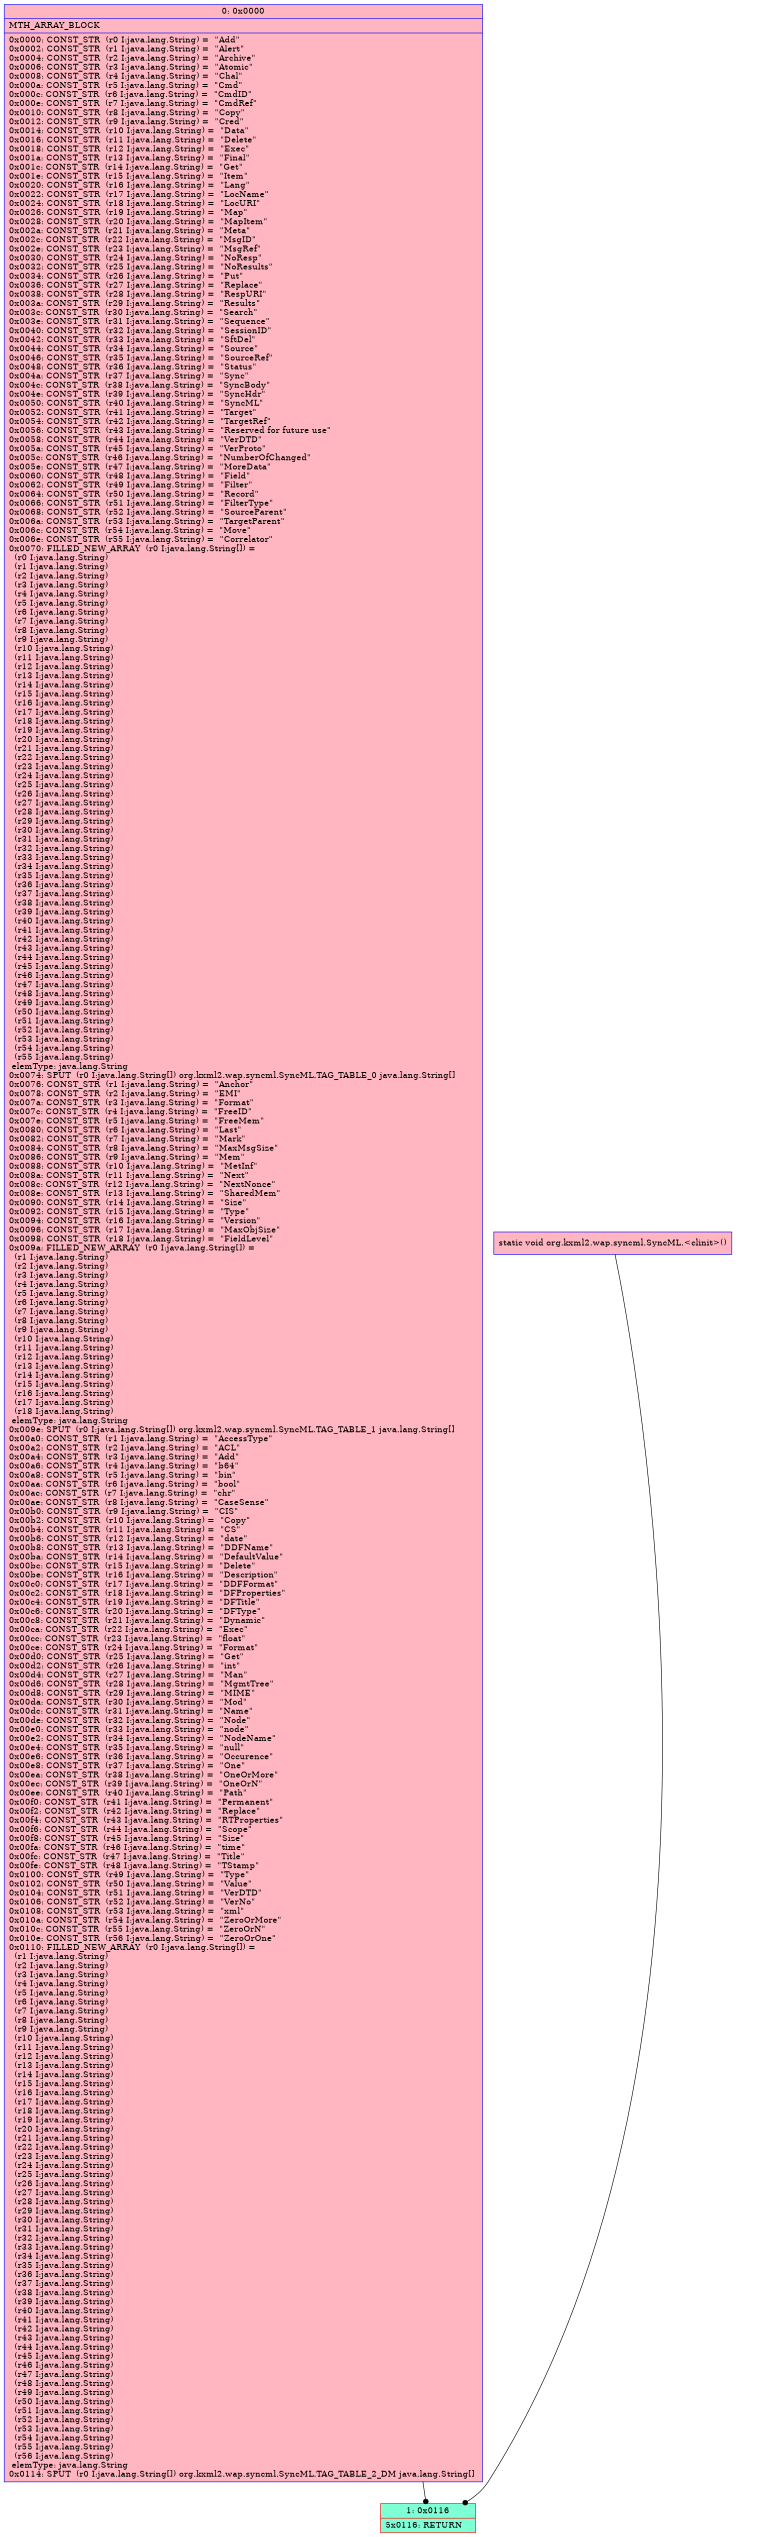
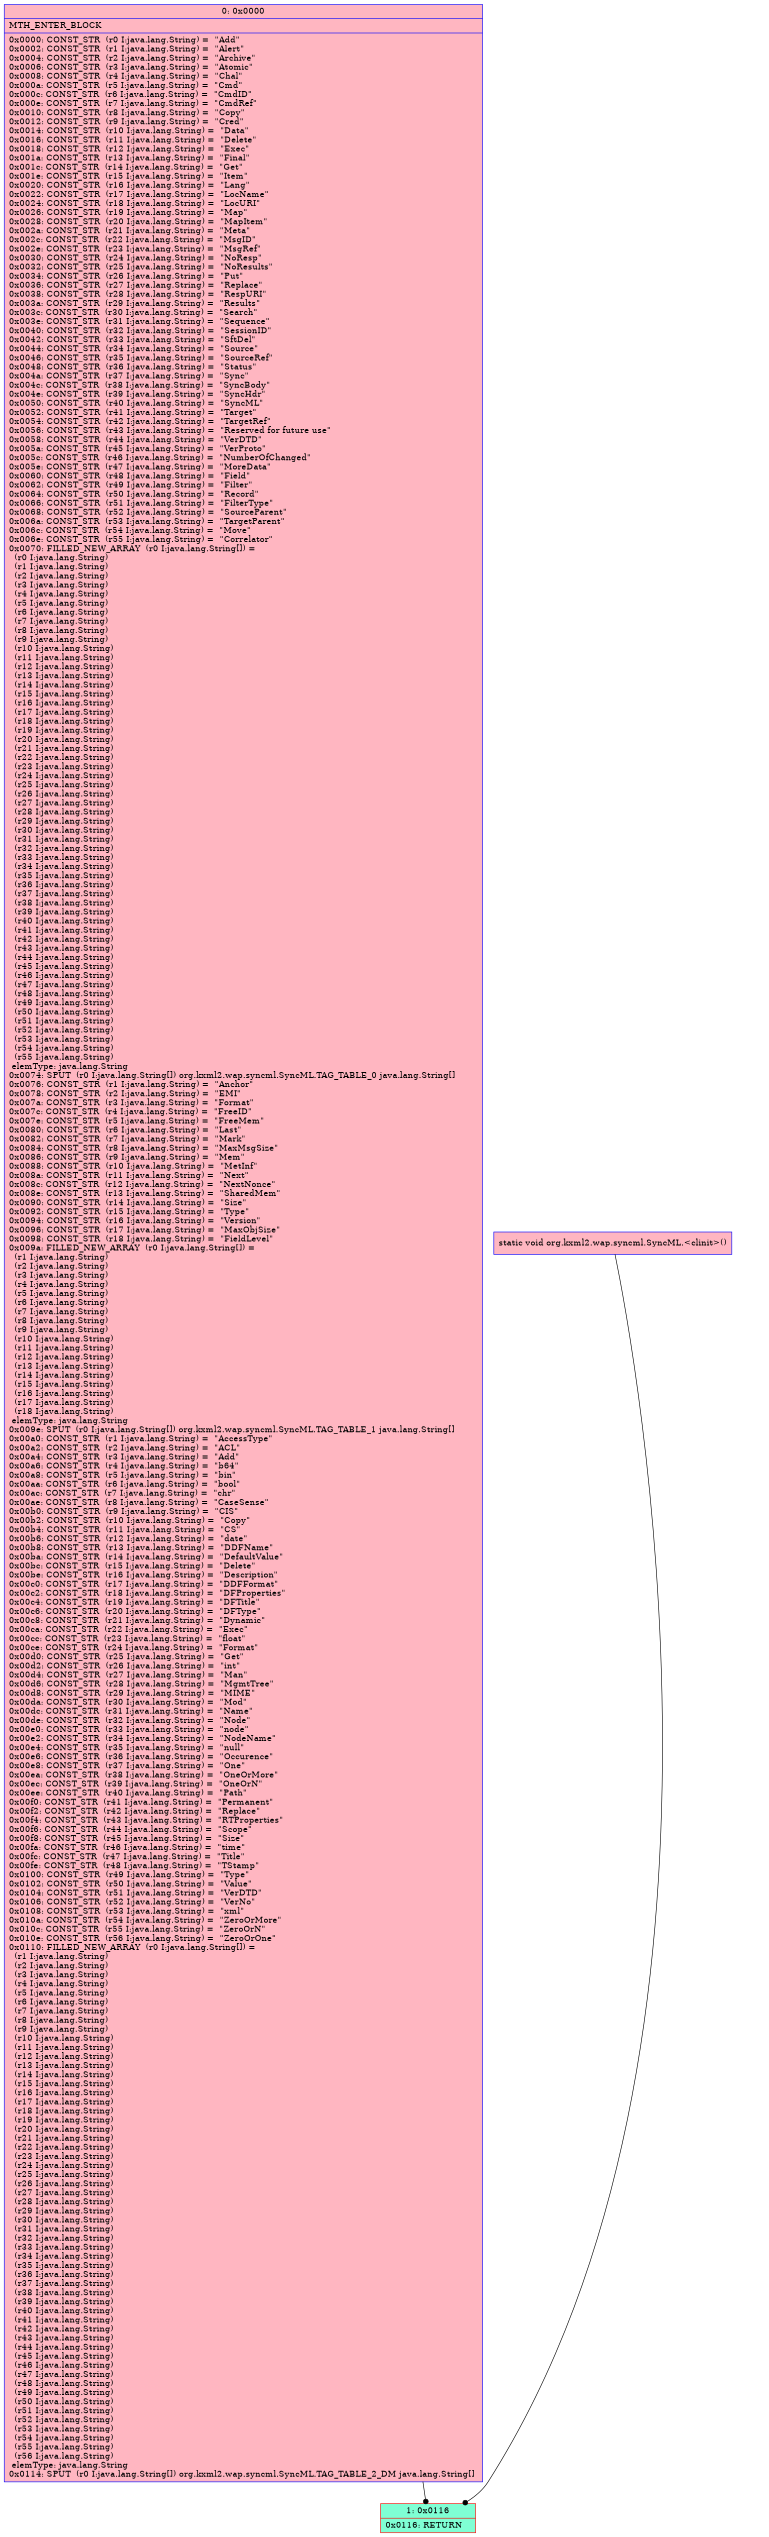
(55, 25) -> (56, 25)
(428, 2525) -> (428, 2525)
